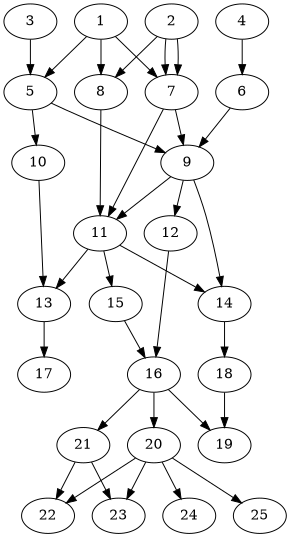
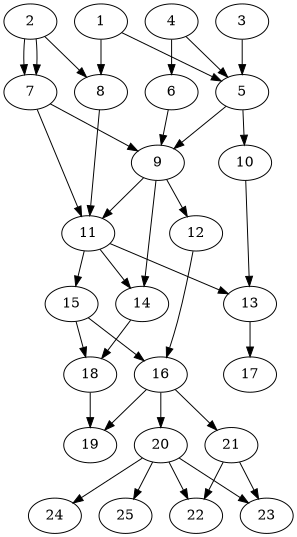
(132, 53) -> none
none -> (203, 53)
none -> (80, 334)
